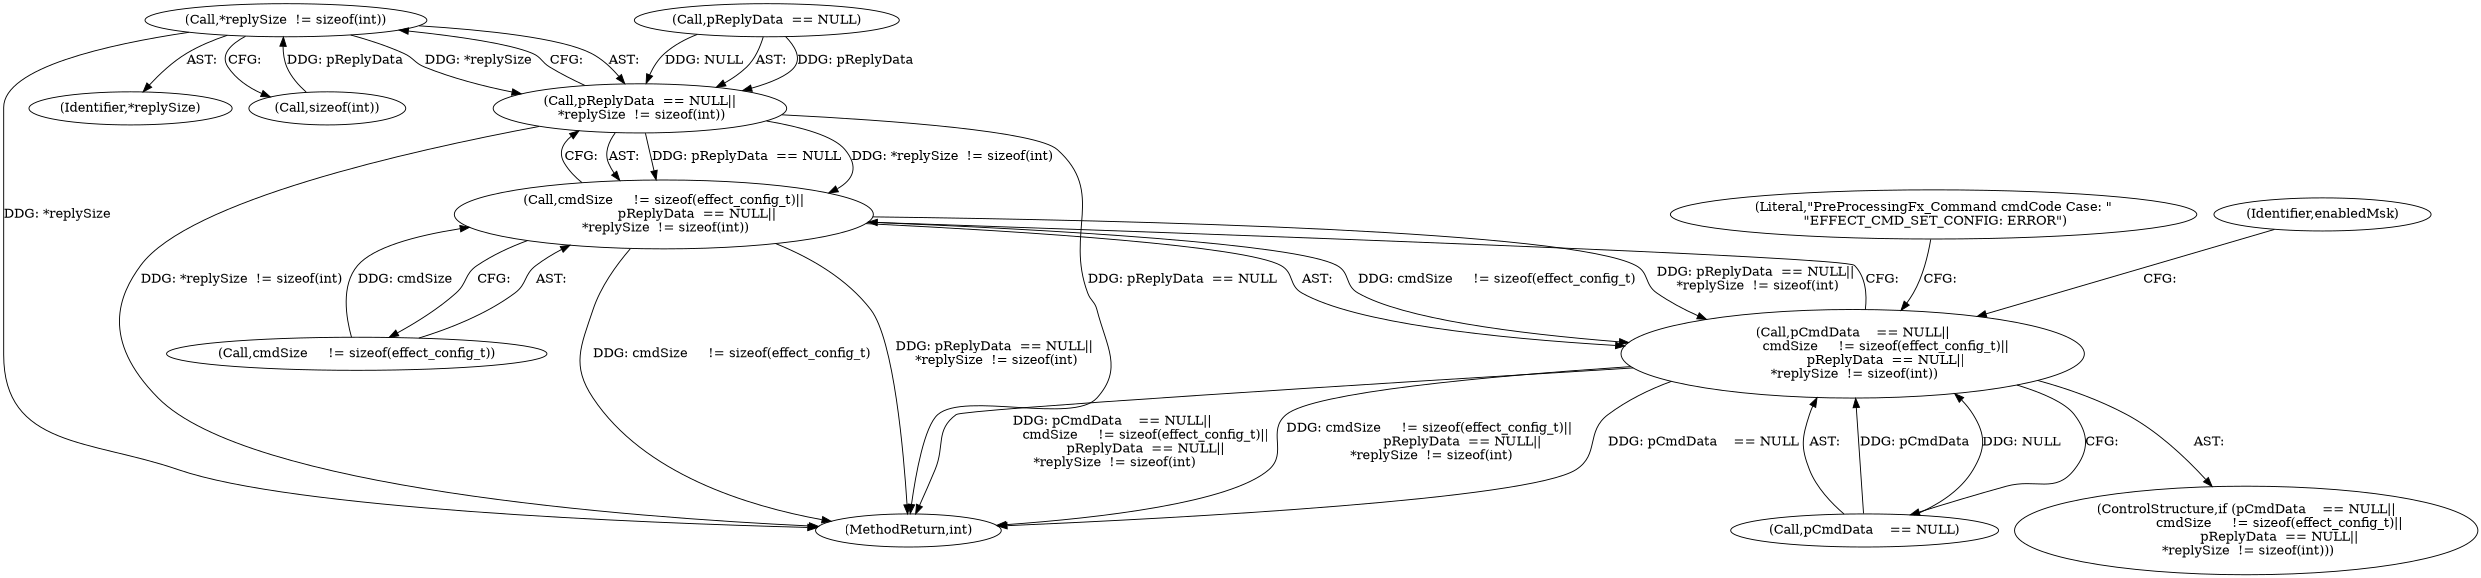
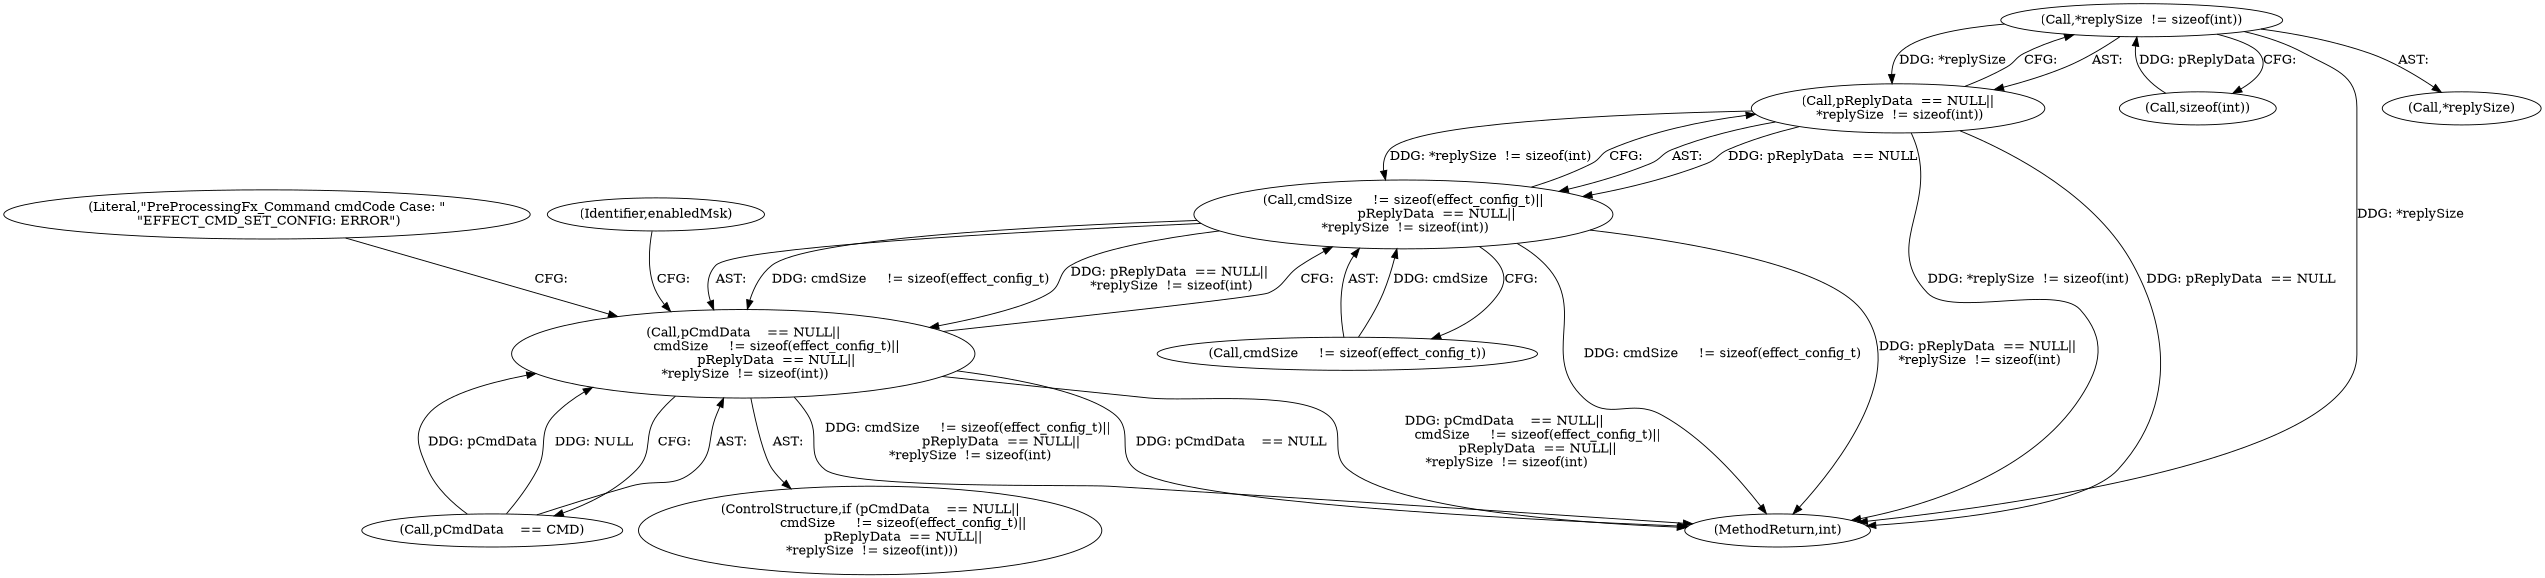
(767, 20) -> none
(131, 108) -> (2462, 108)
(1865, 530) -> (492, 530)
